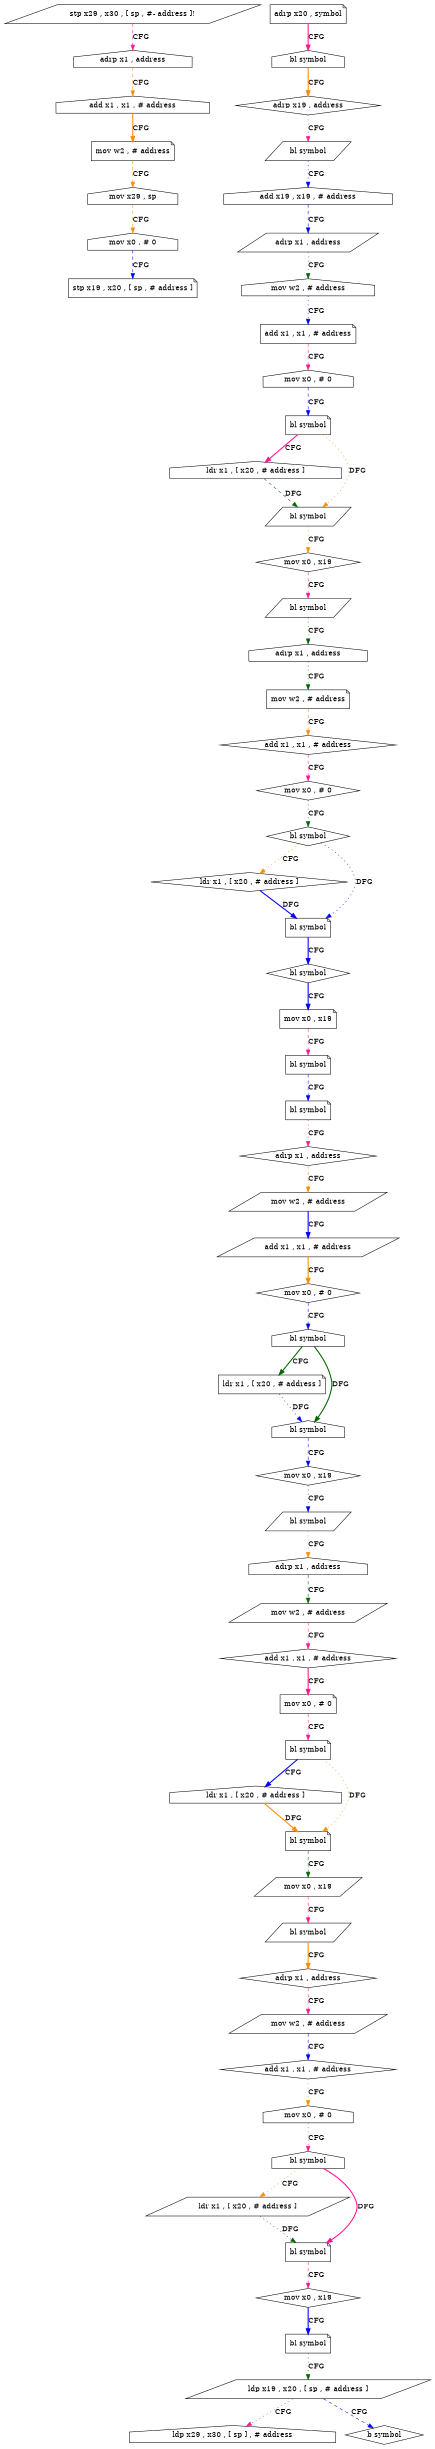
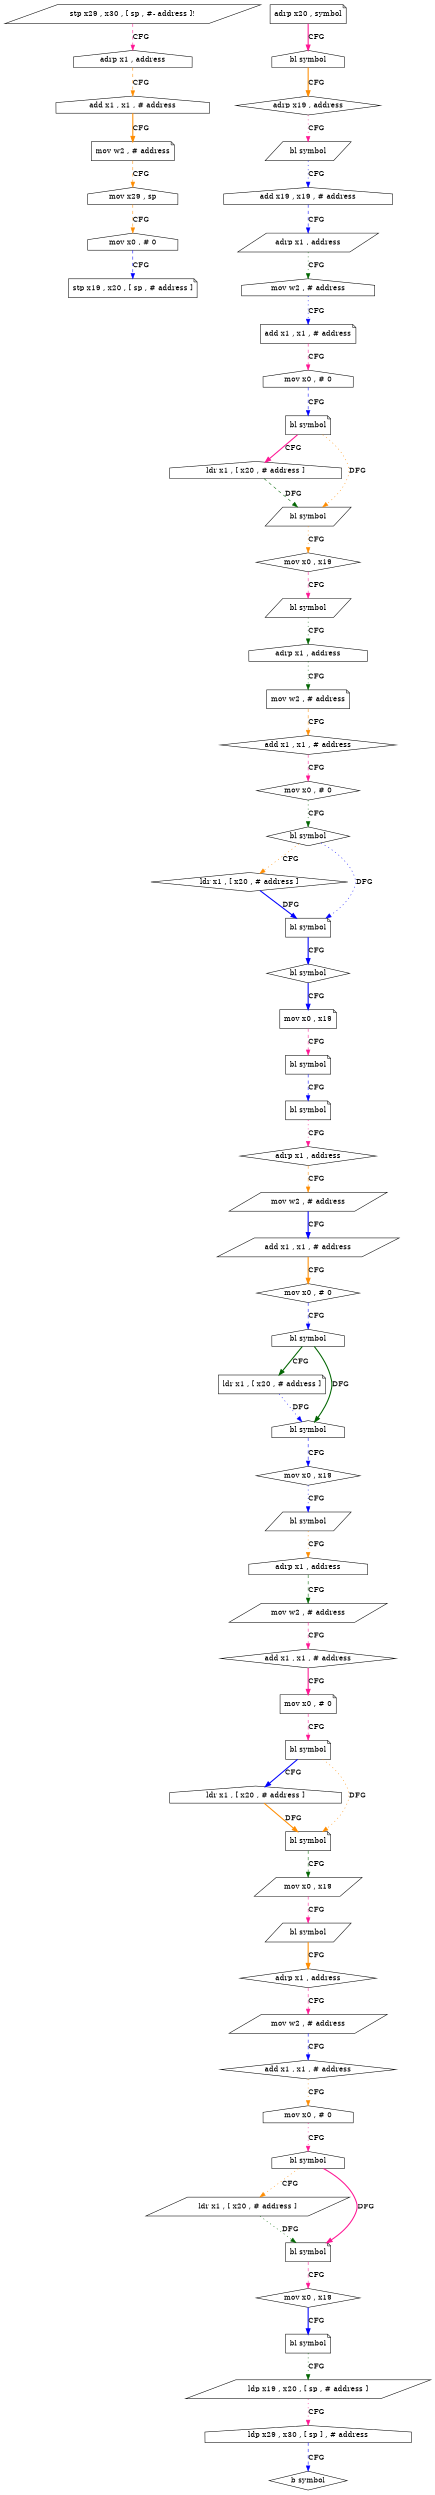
(346, 2412) -> (308, 2454)
